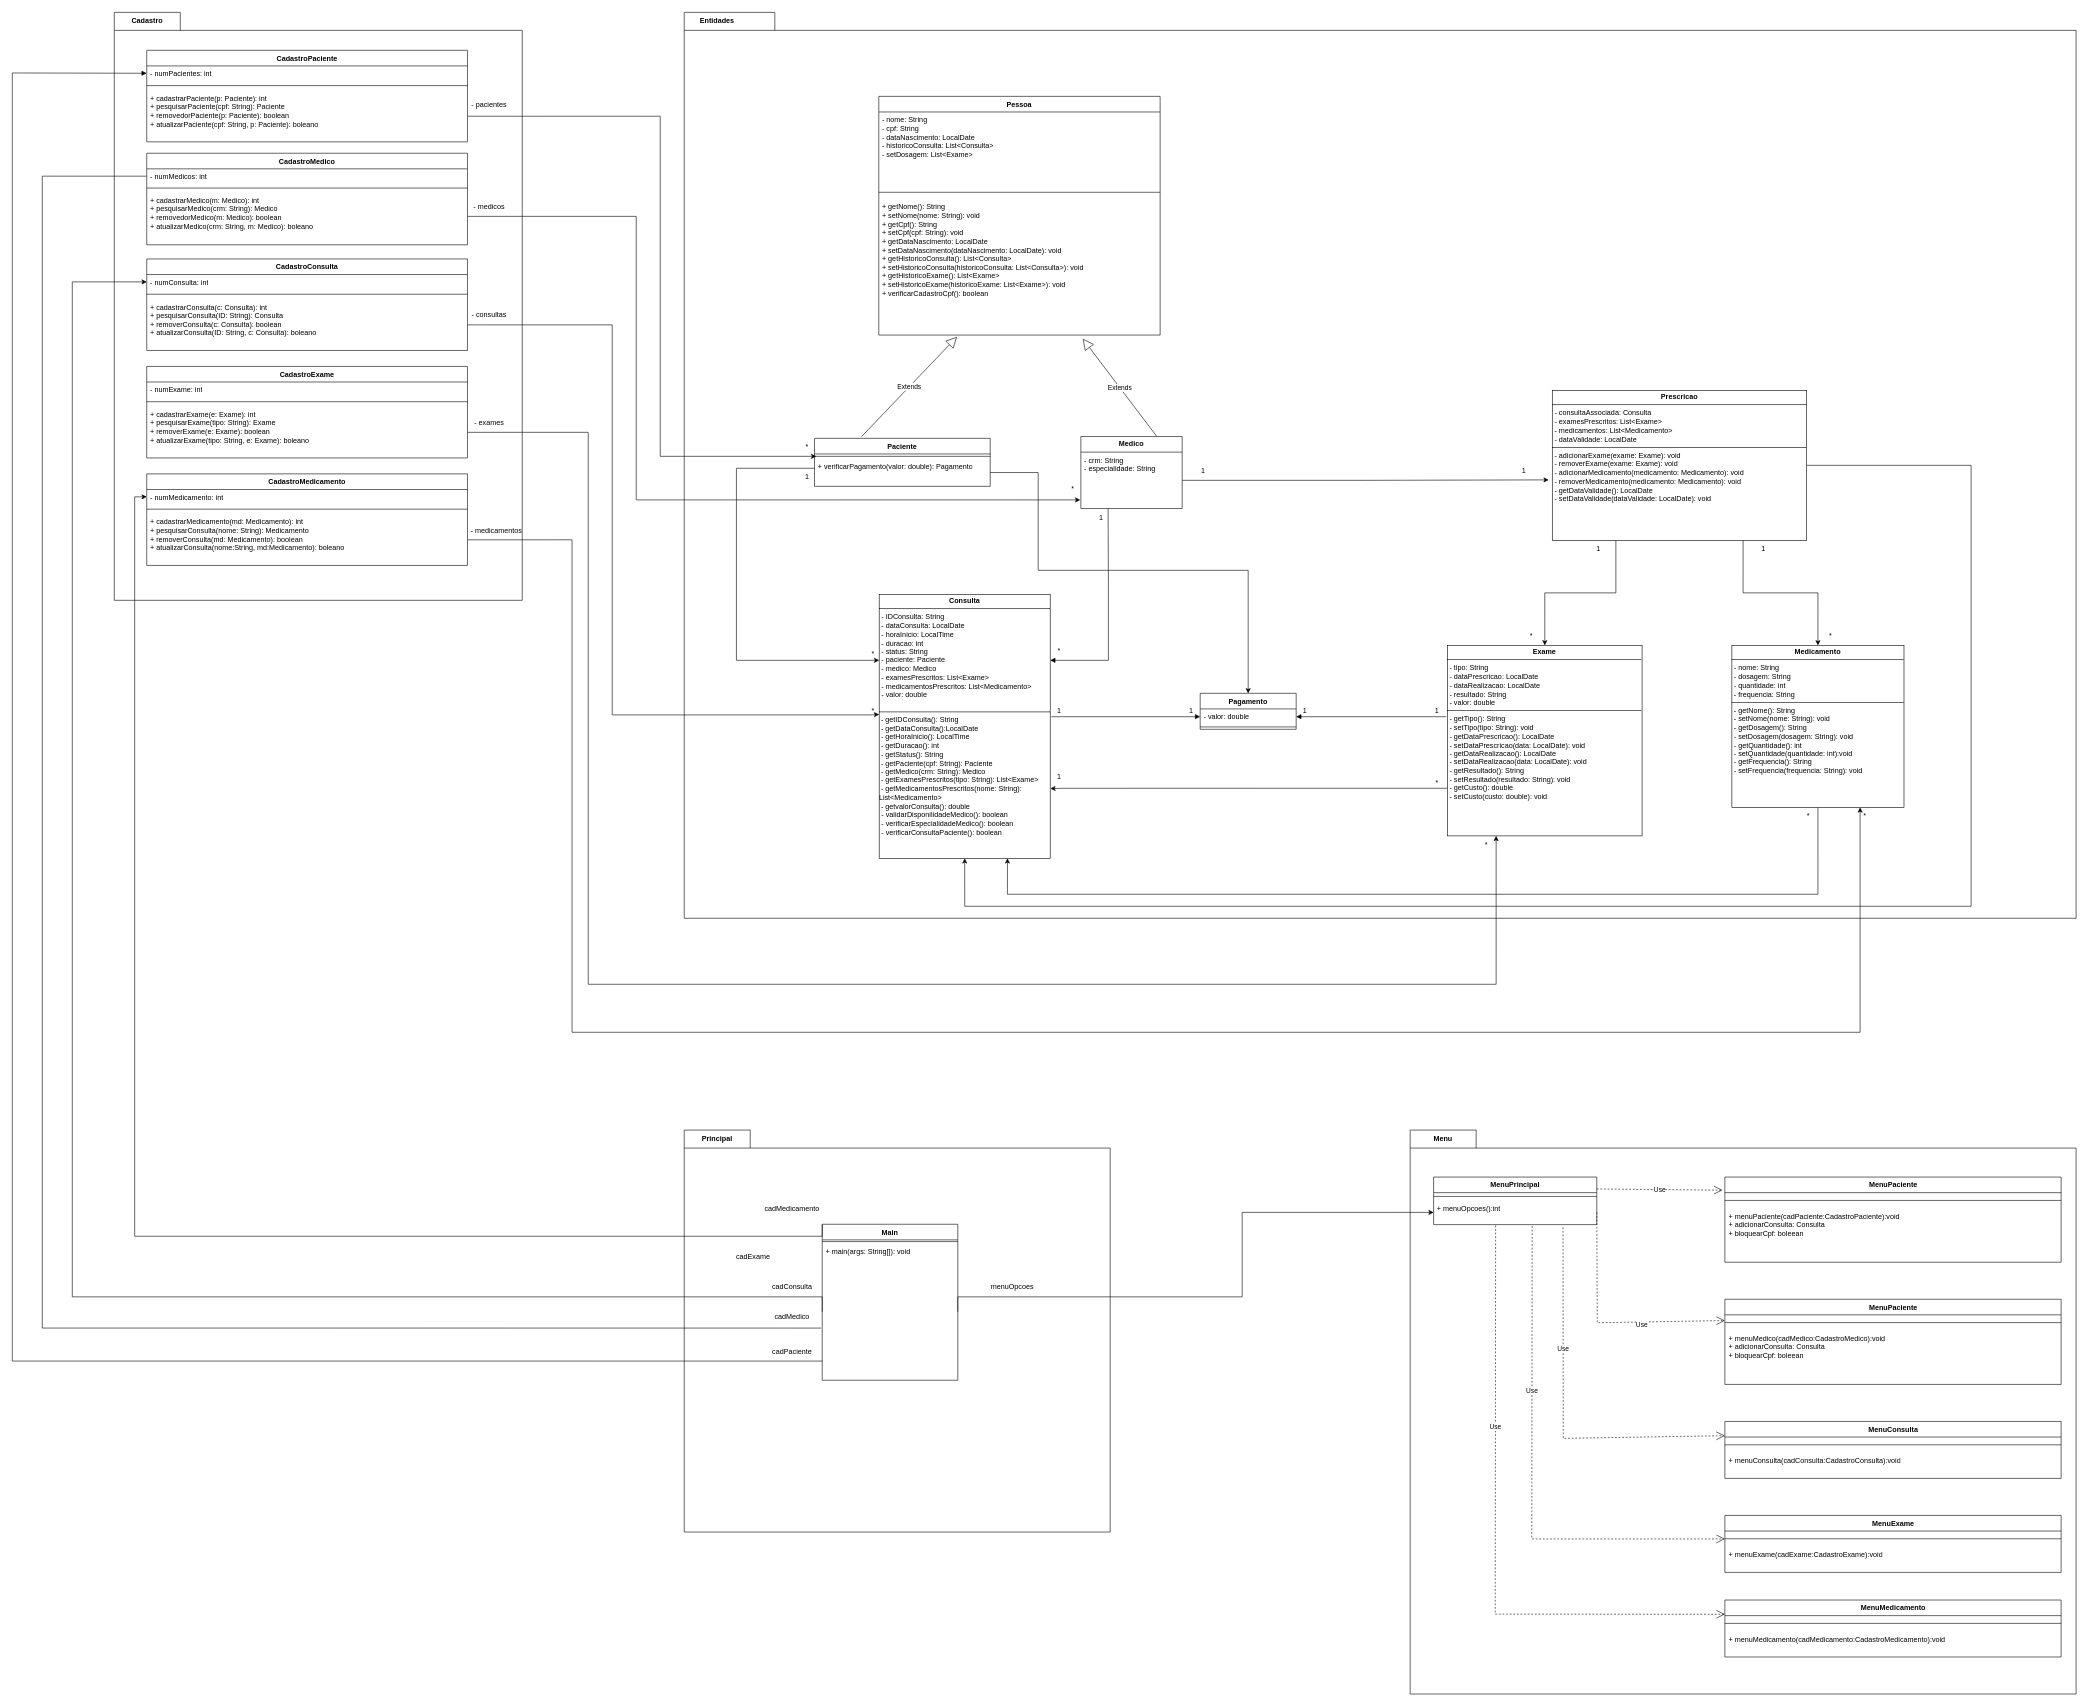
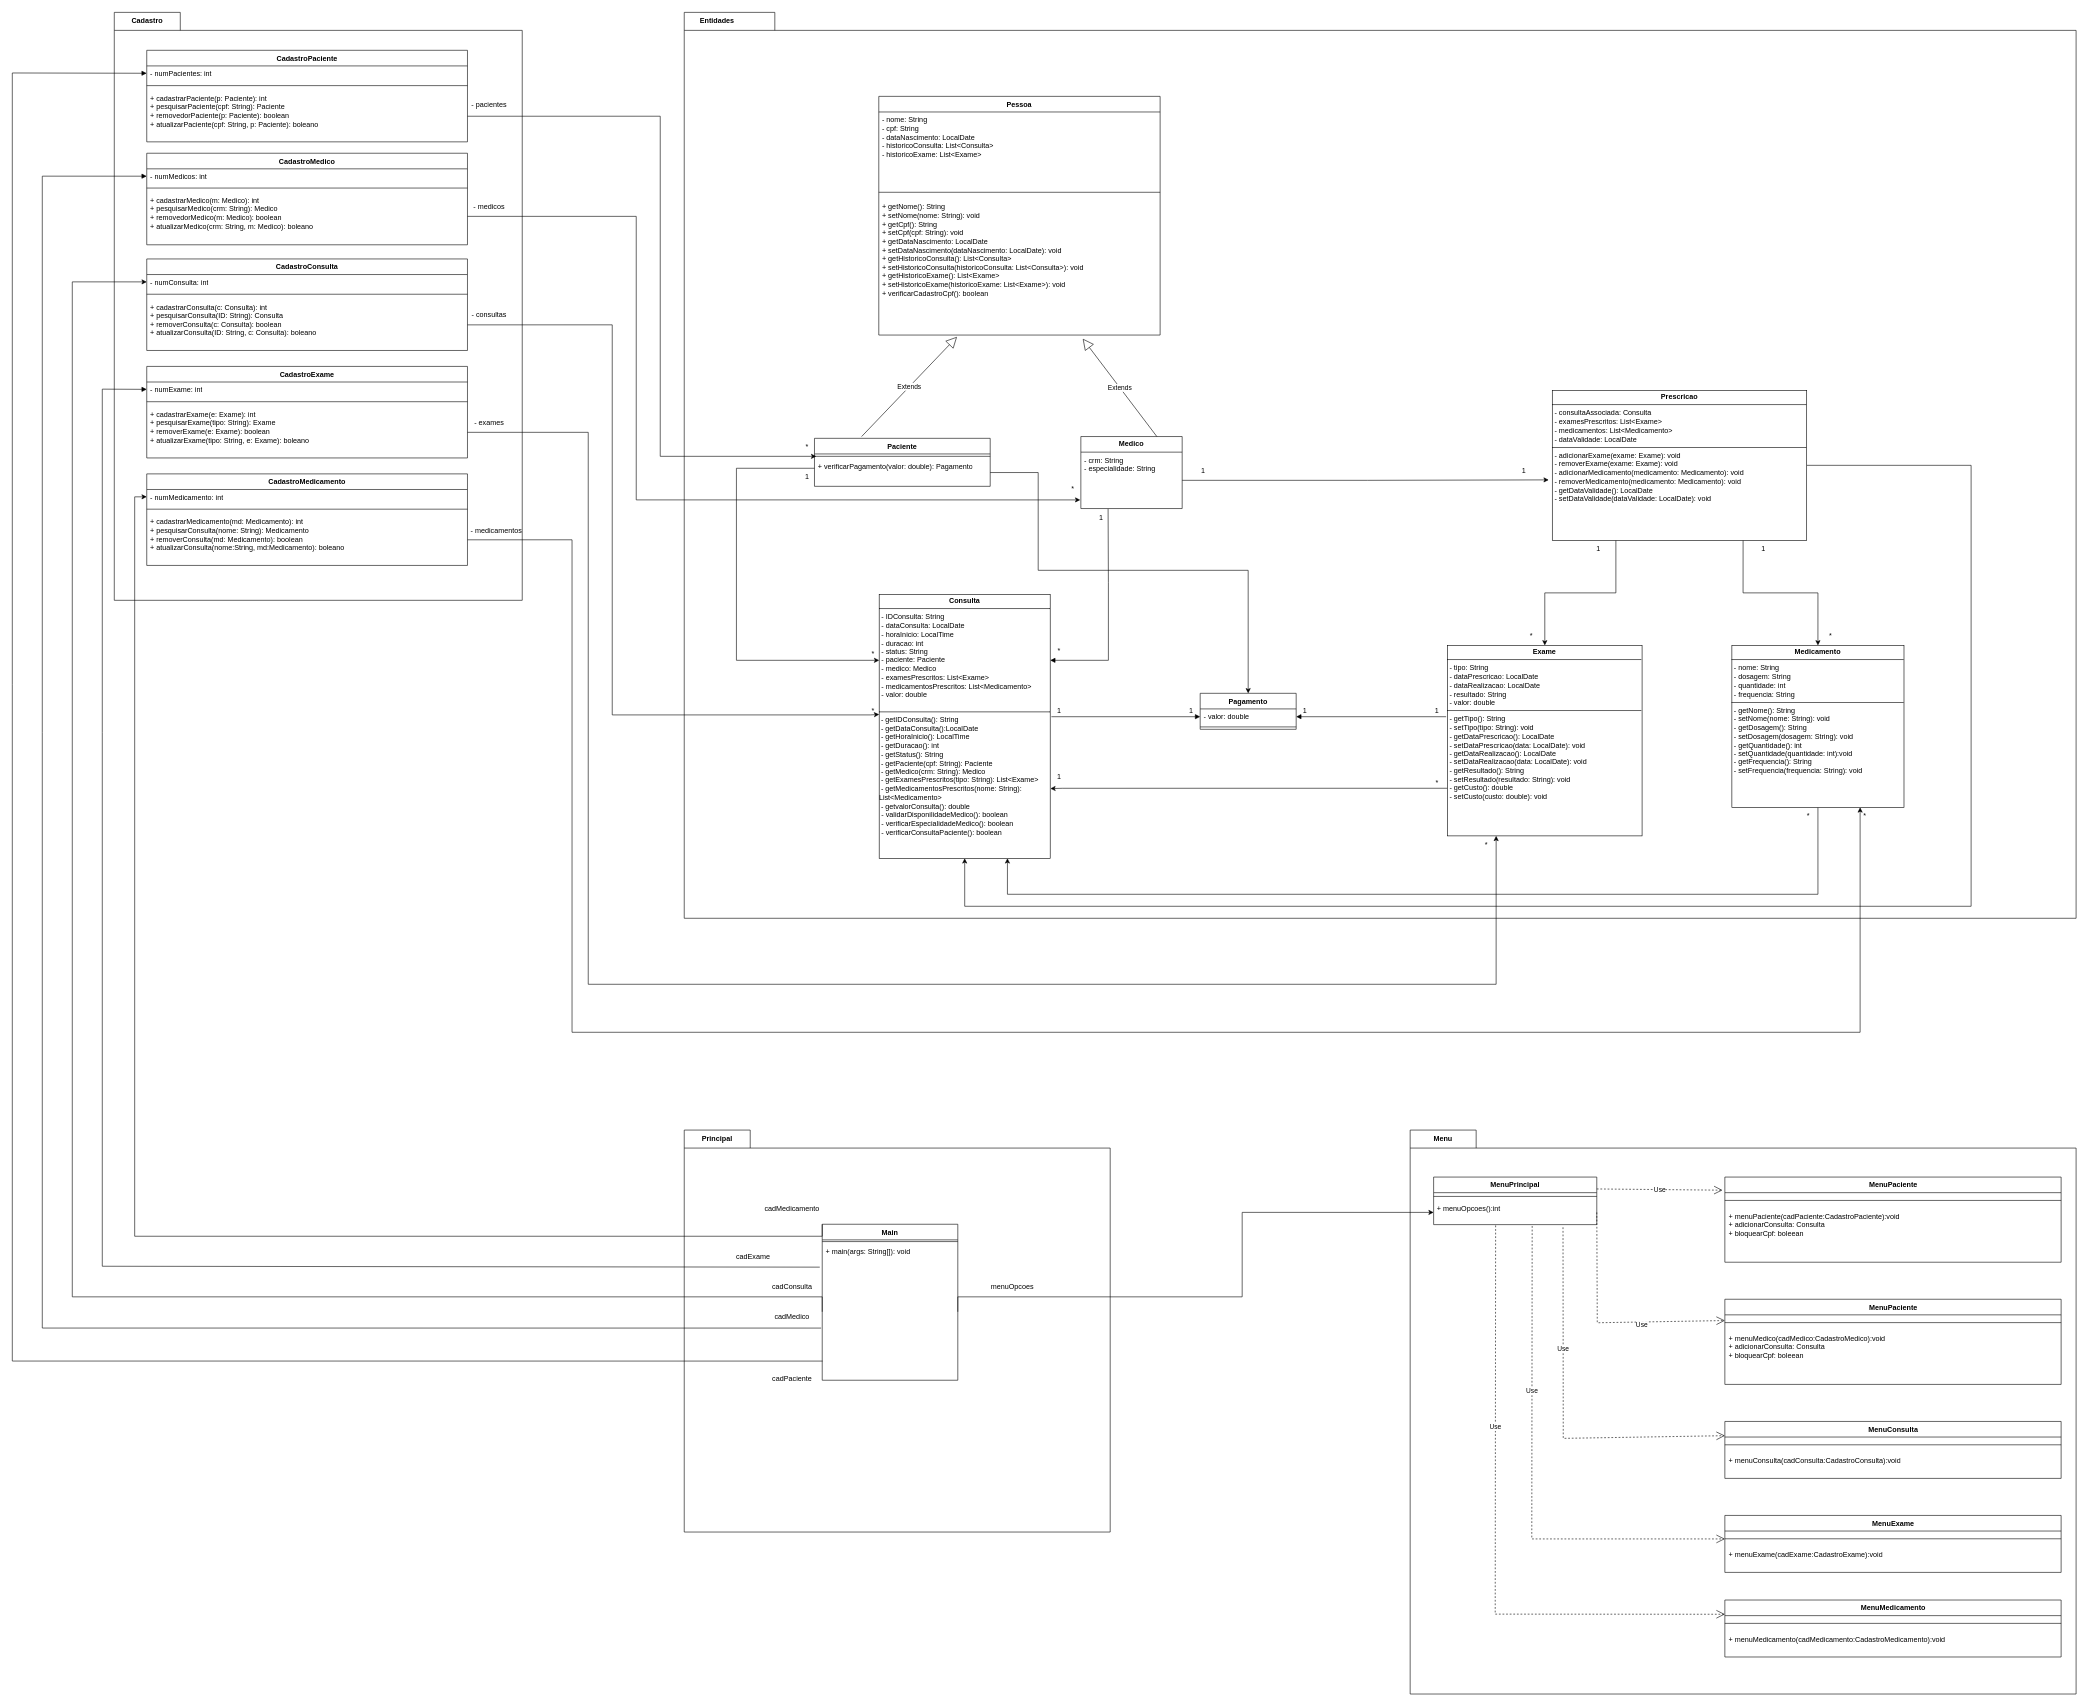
(945, 138) -> (945, 138)
(142, 176) -> (141, 176)
none -> (302, 1267)
(792, 1352) -> (792, 1379)
